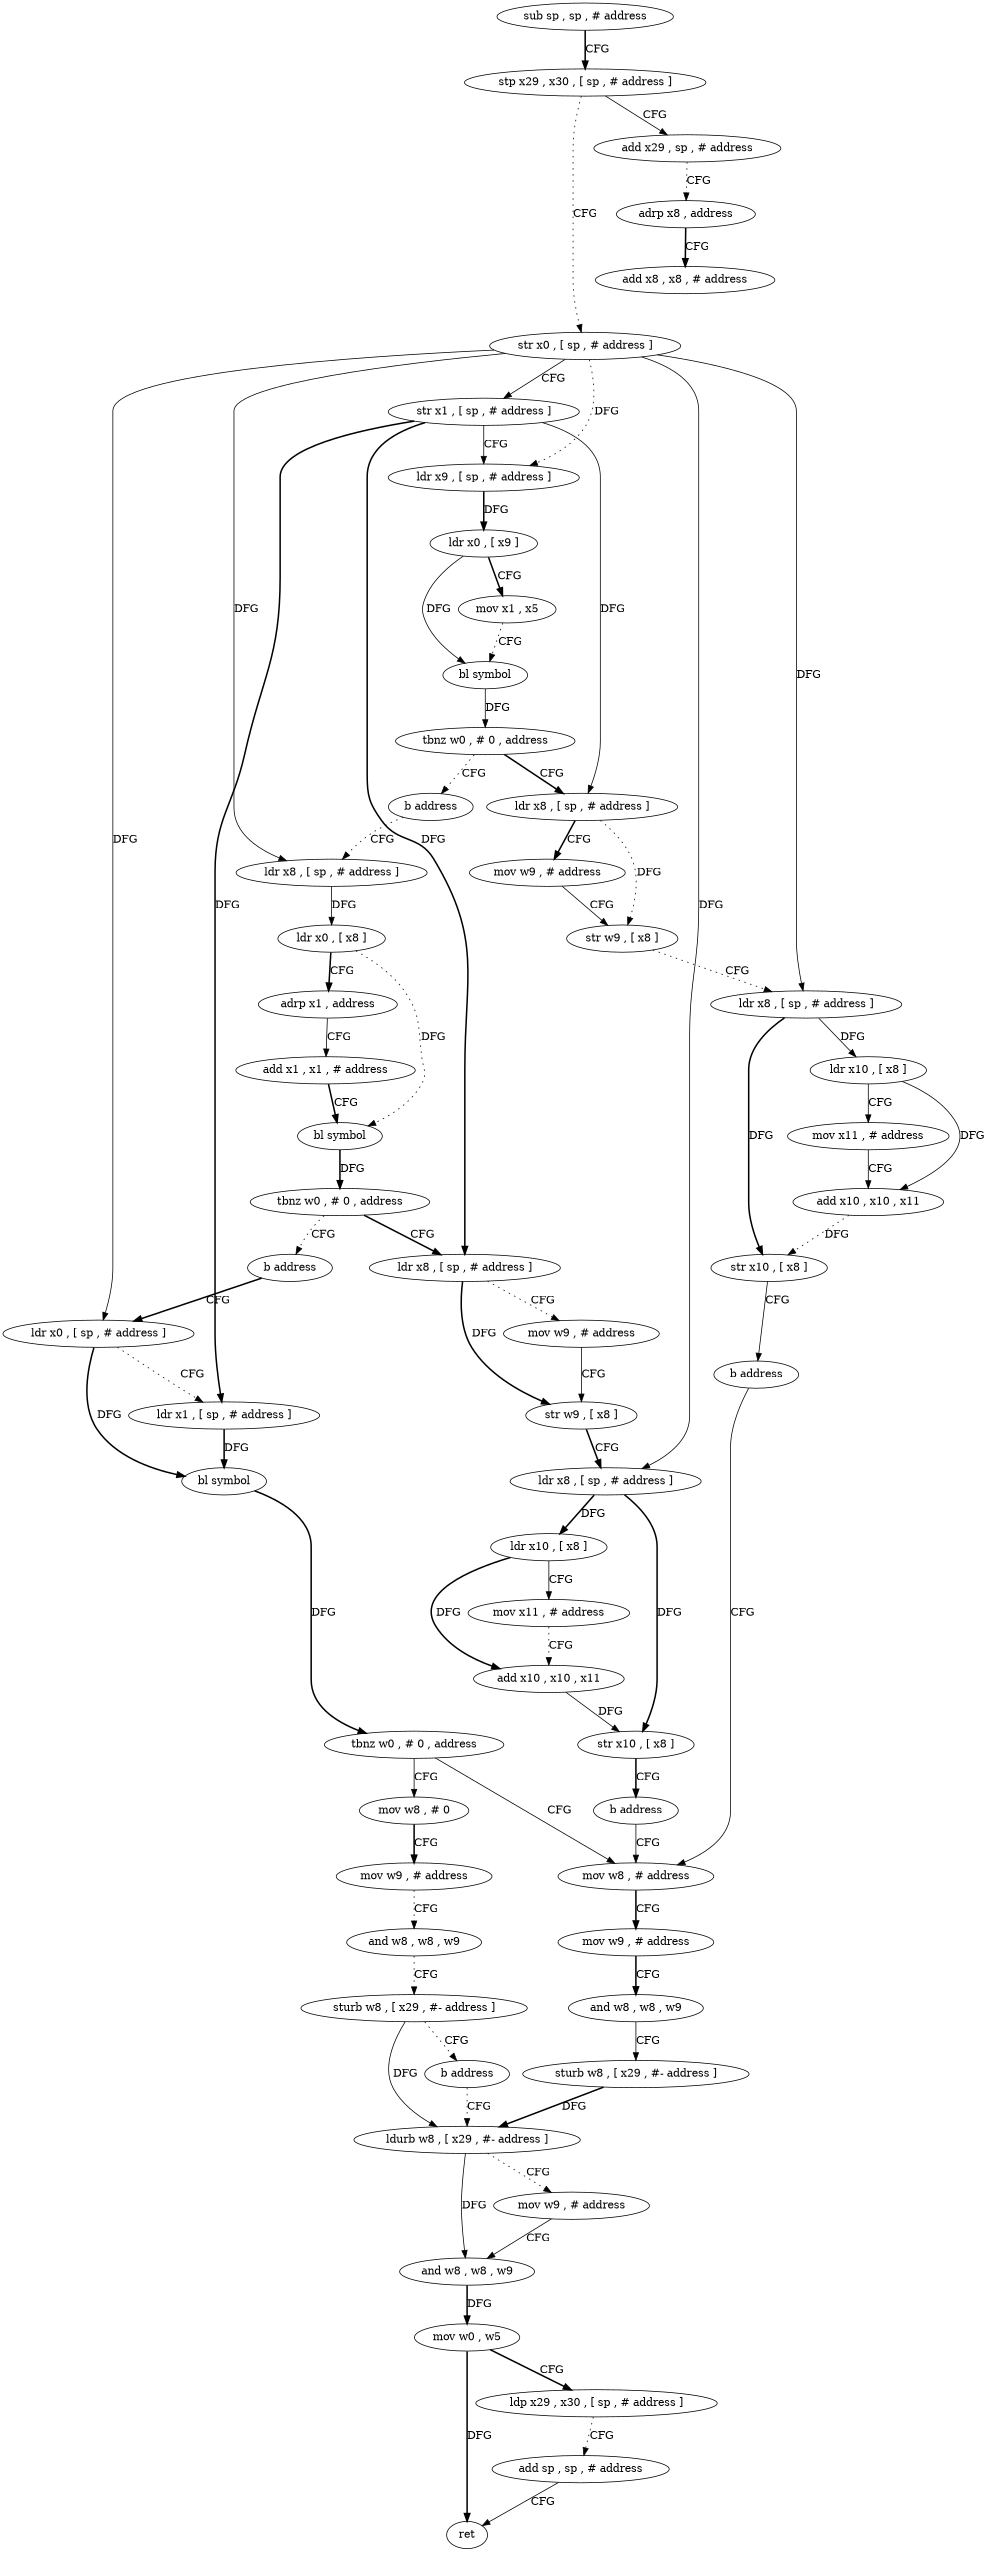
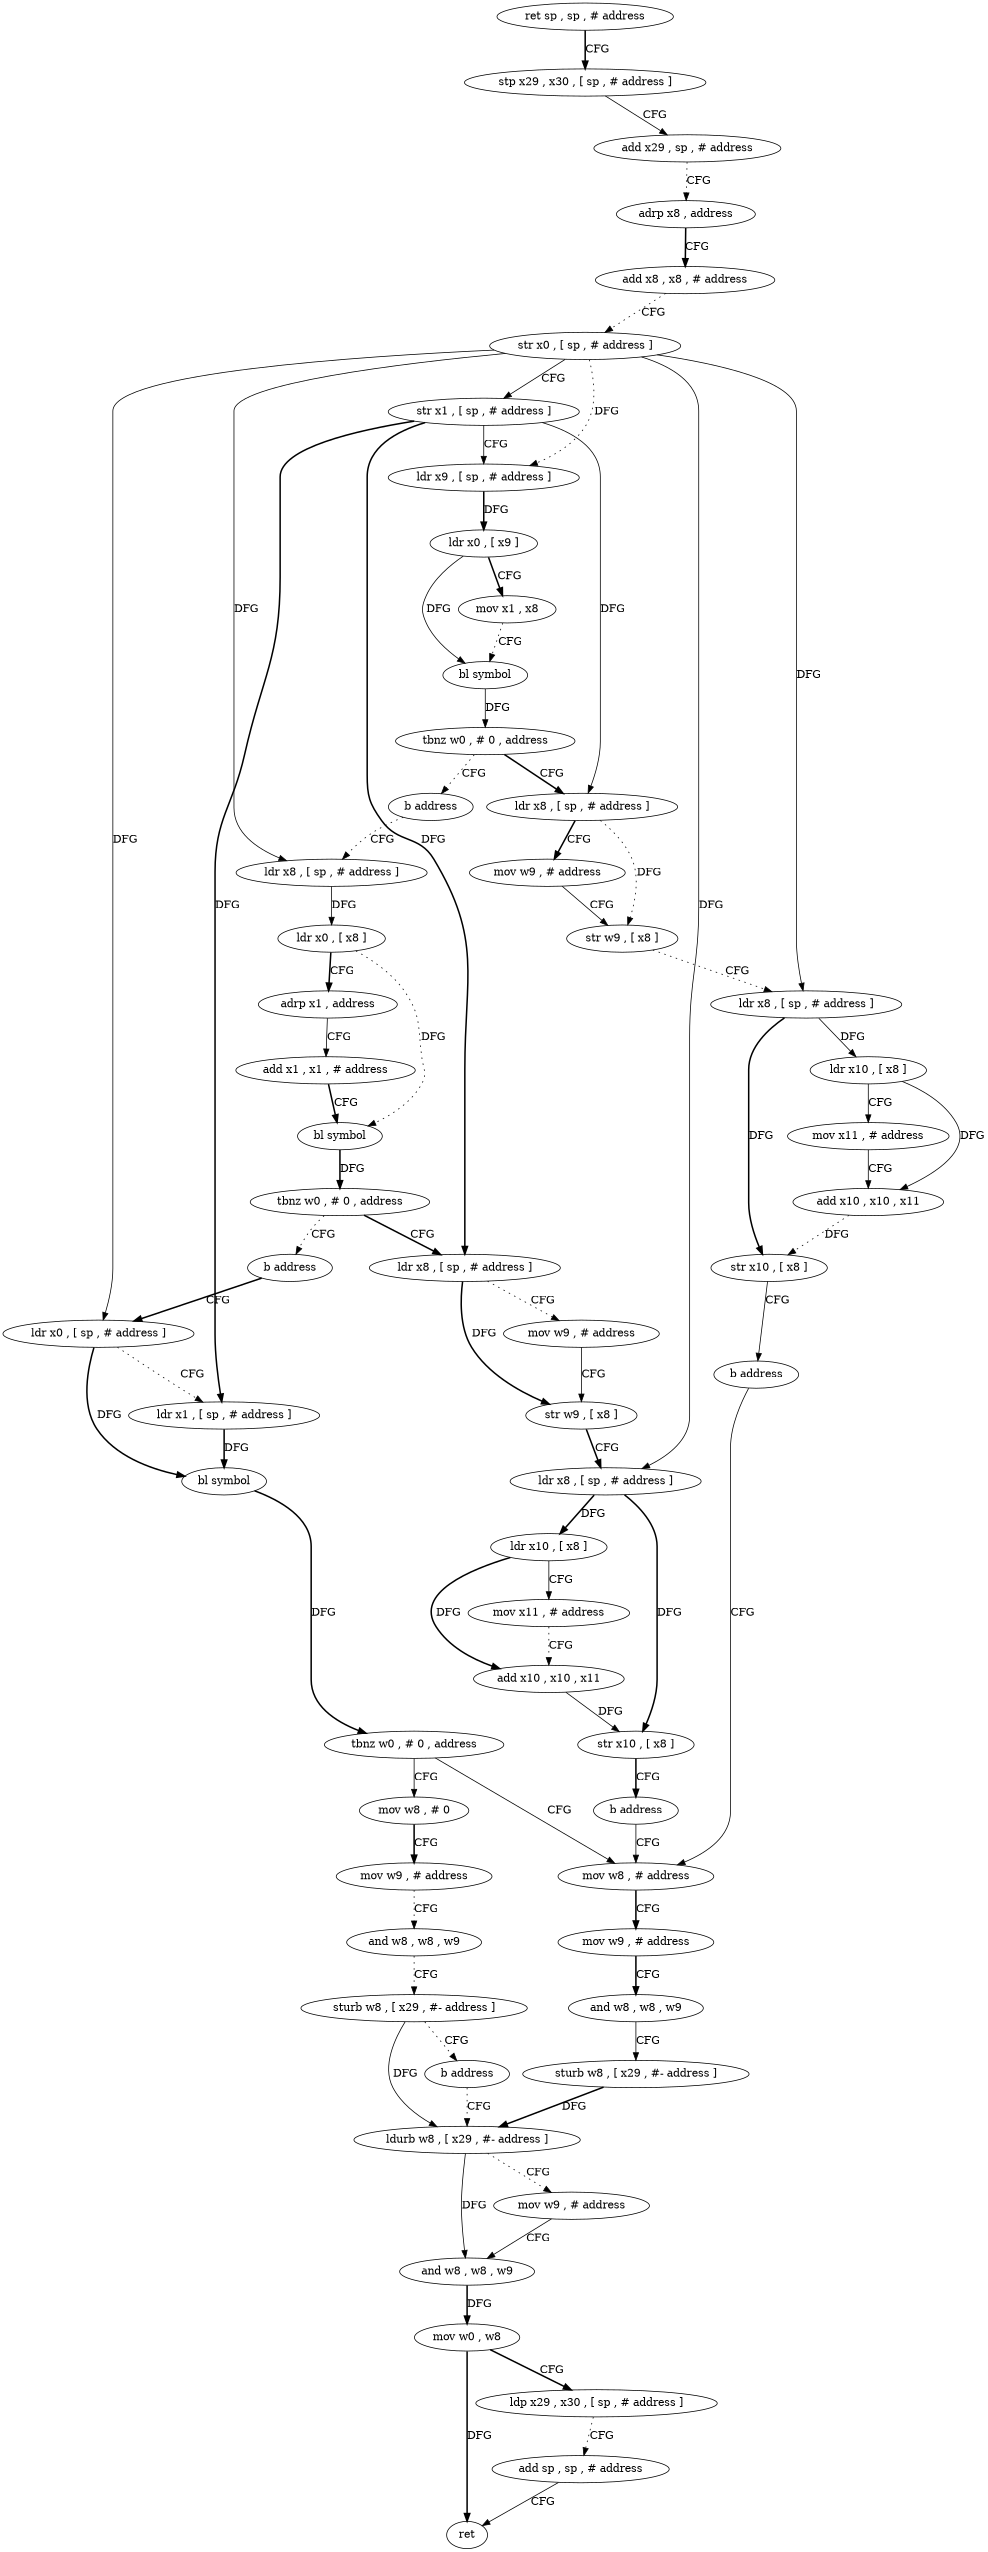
(585, 17) -> (585, 17)
(573, 210) -> (639, 311)
(507, 609) -> (507, 609)
(467, 2337) -> (467, 2337)
